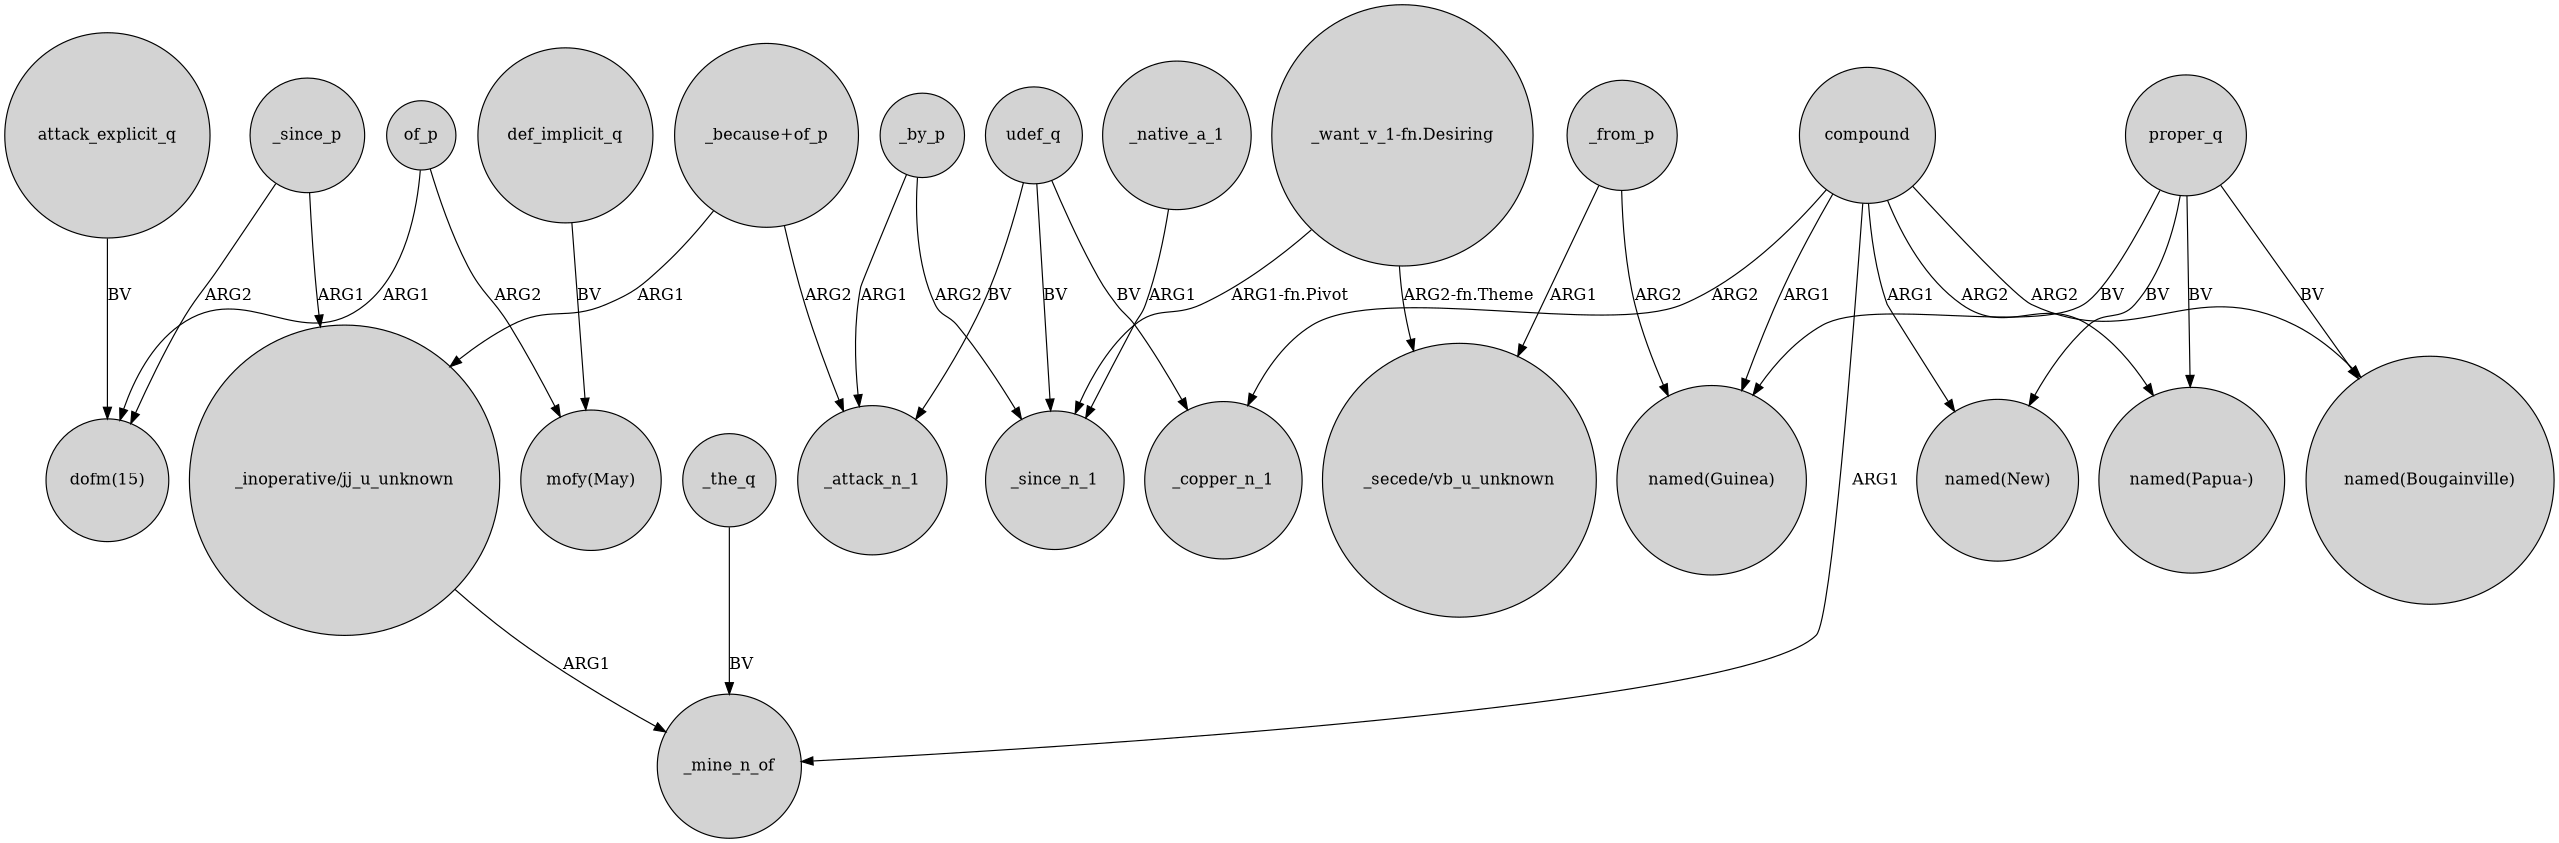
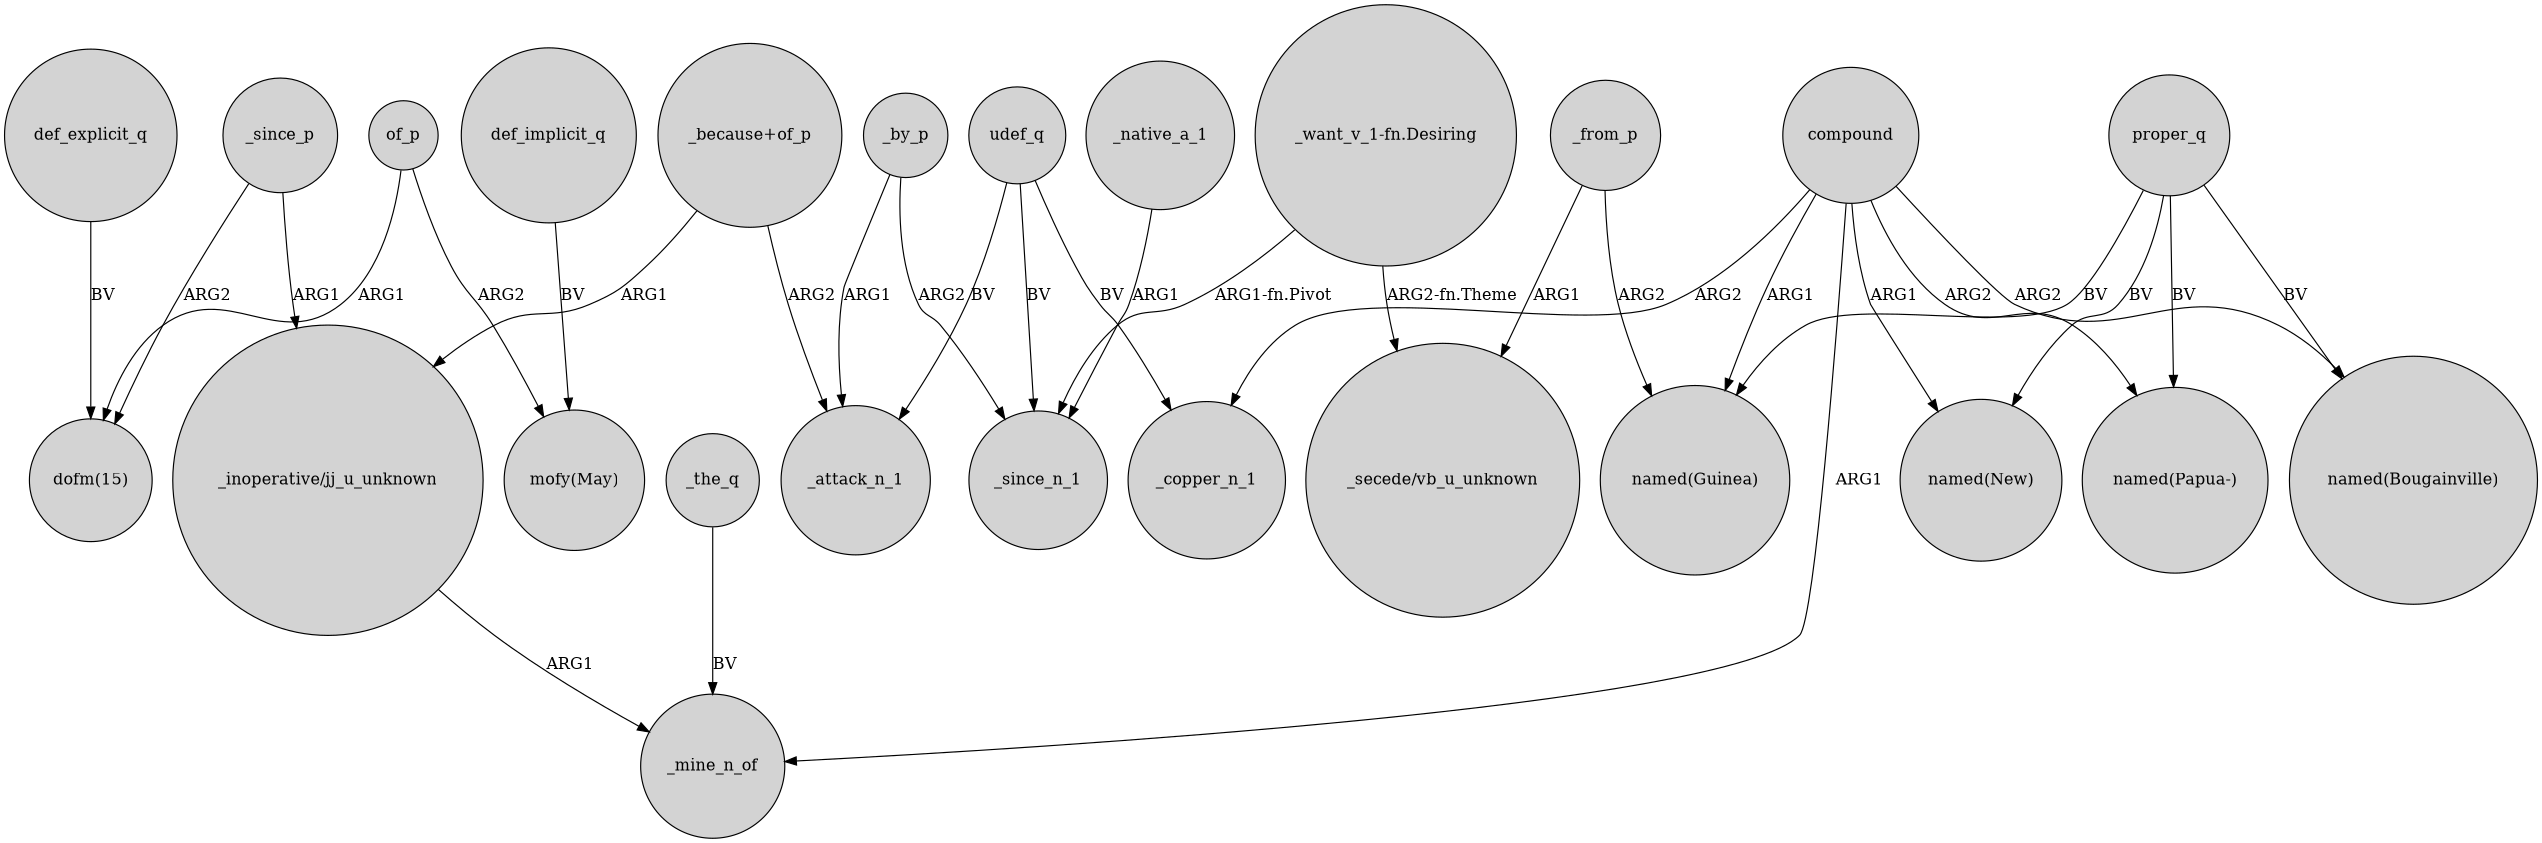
(107, 135) -> (91, 135)
